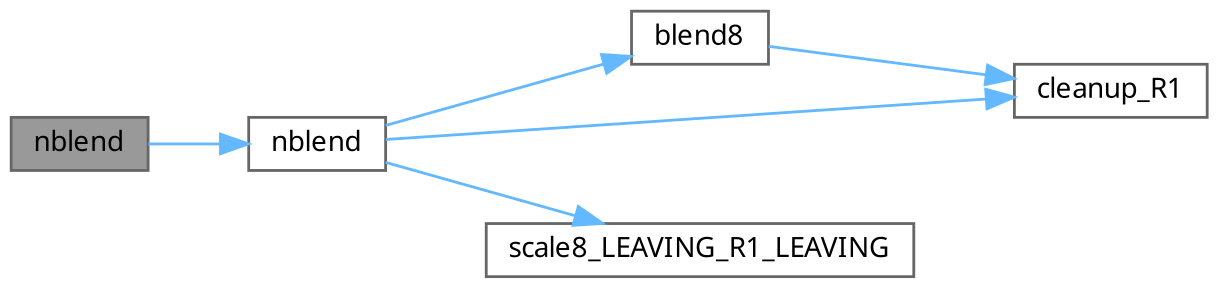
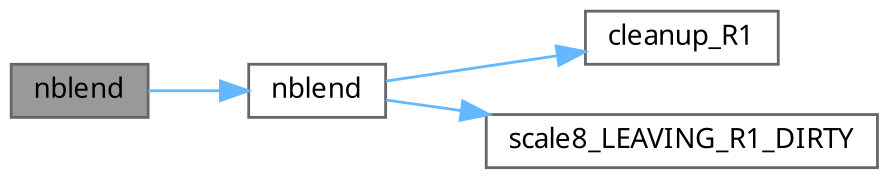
(700, 38) -> none
(700, 250) -> (682, 141)
